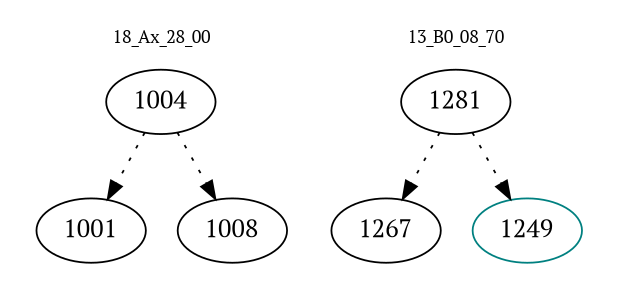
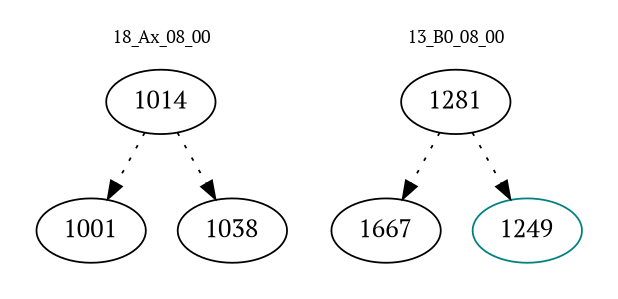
(162, 38) -> (162, 38)
(457, 38) -> (457, 38)
(161, 102) -> (161, 102)
(232, 231) -> (232, 231)
(386, 231) -> (386, 231)
